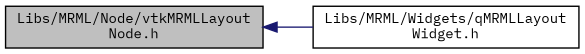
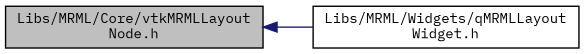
(134, 27) -> (134, 27)
